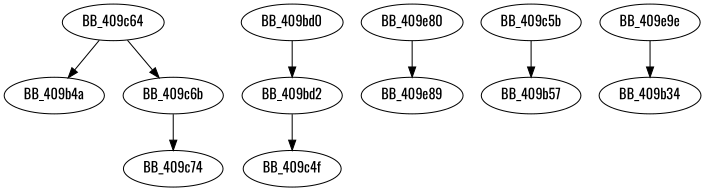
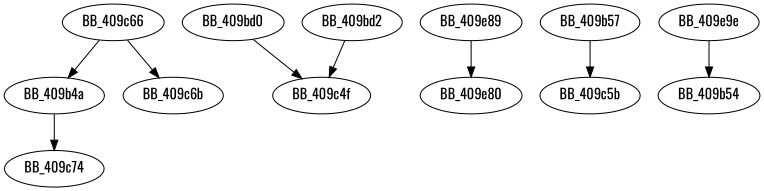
(113, 22) -> (113, 22)
(292, 54) -> (274, 56)
(412, 54) -> (471, 54)
(531, 54) -> (590, 54)
(650, 96) -> (709, 96)
(173, 127) -> (54, 127)
